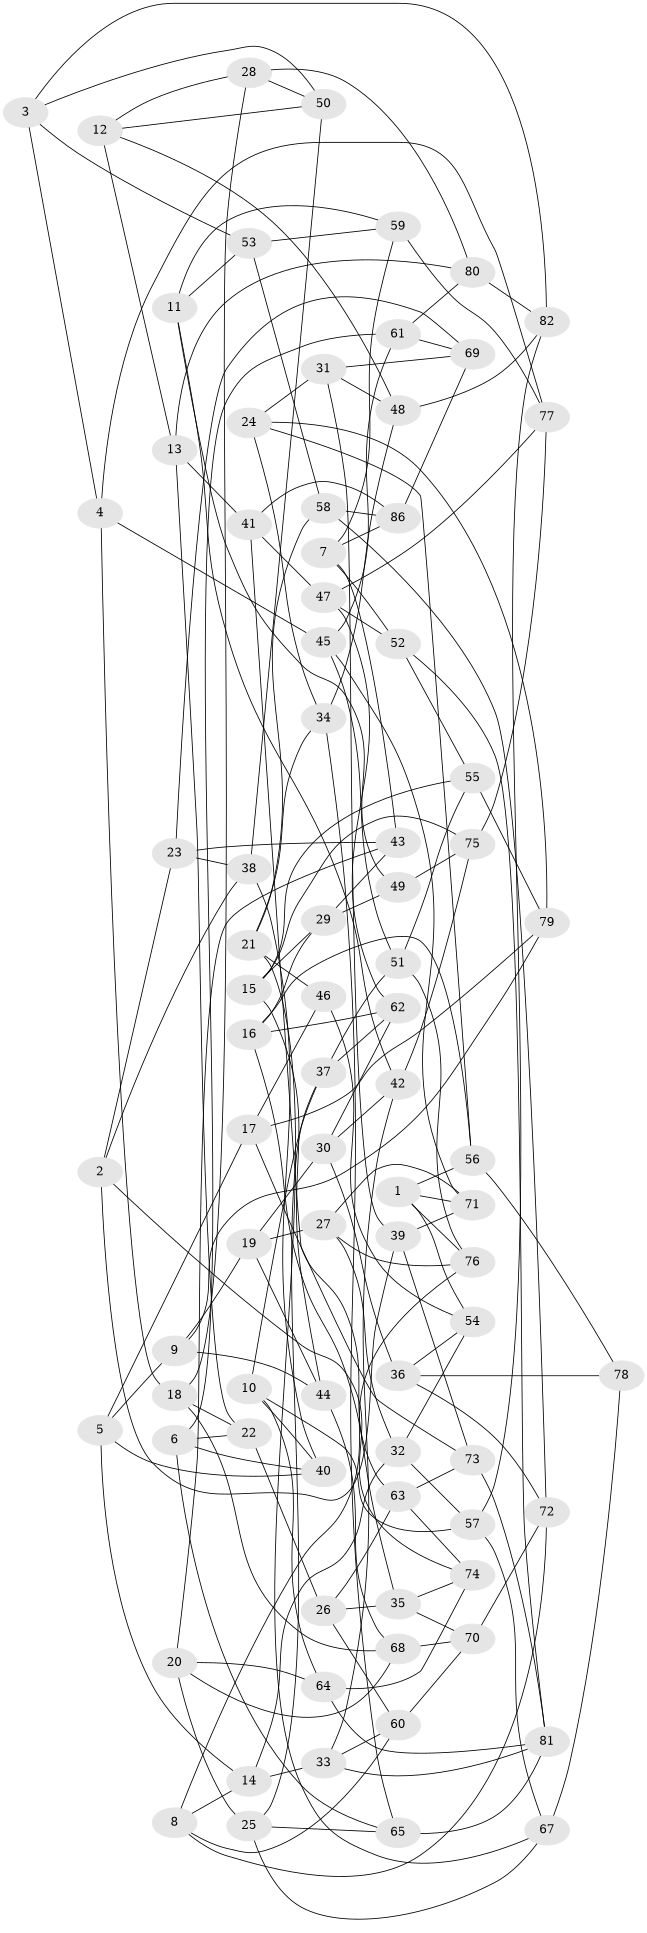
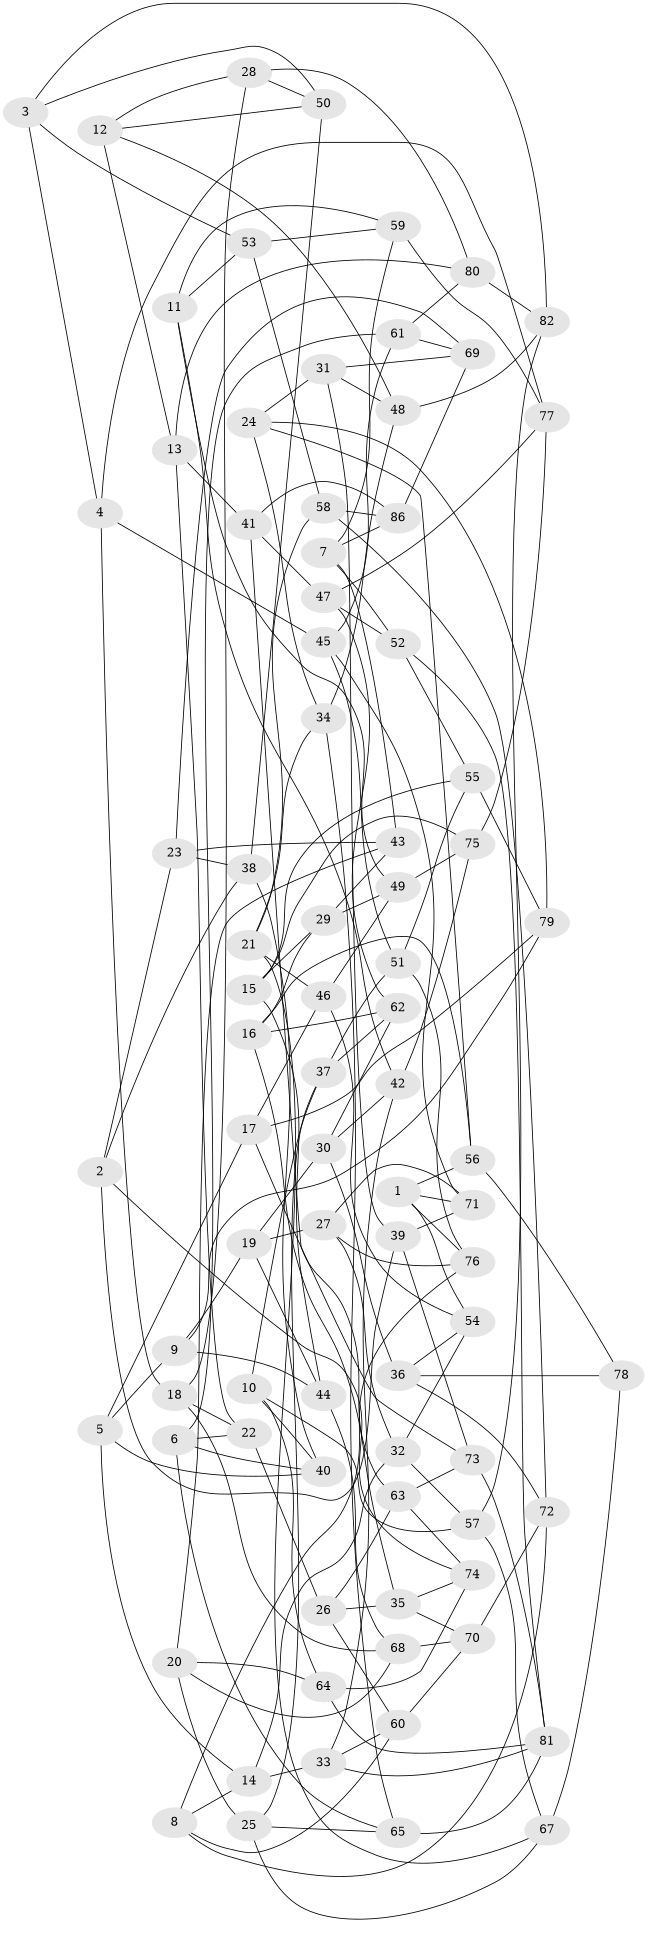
none -> (365, 936)
